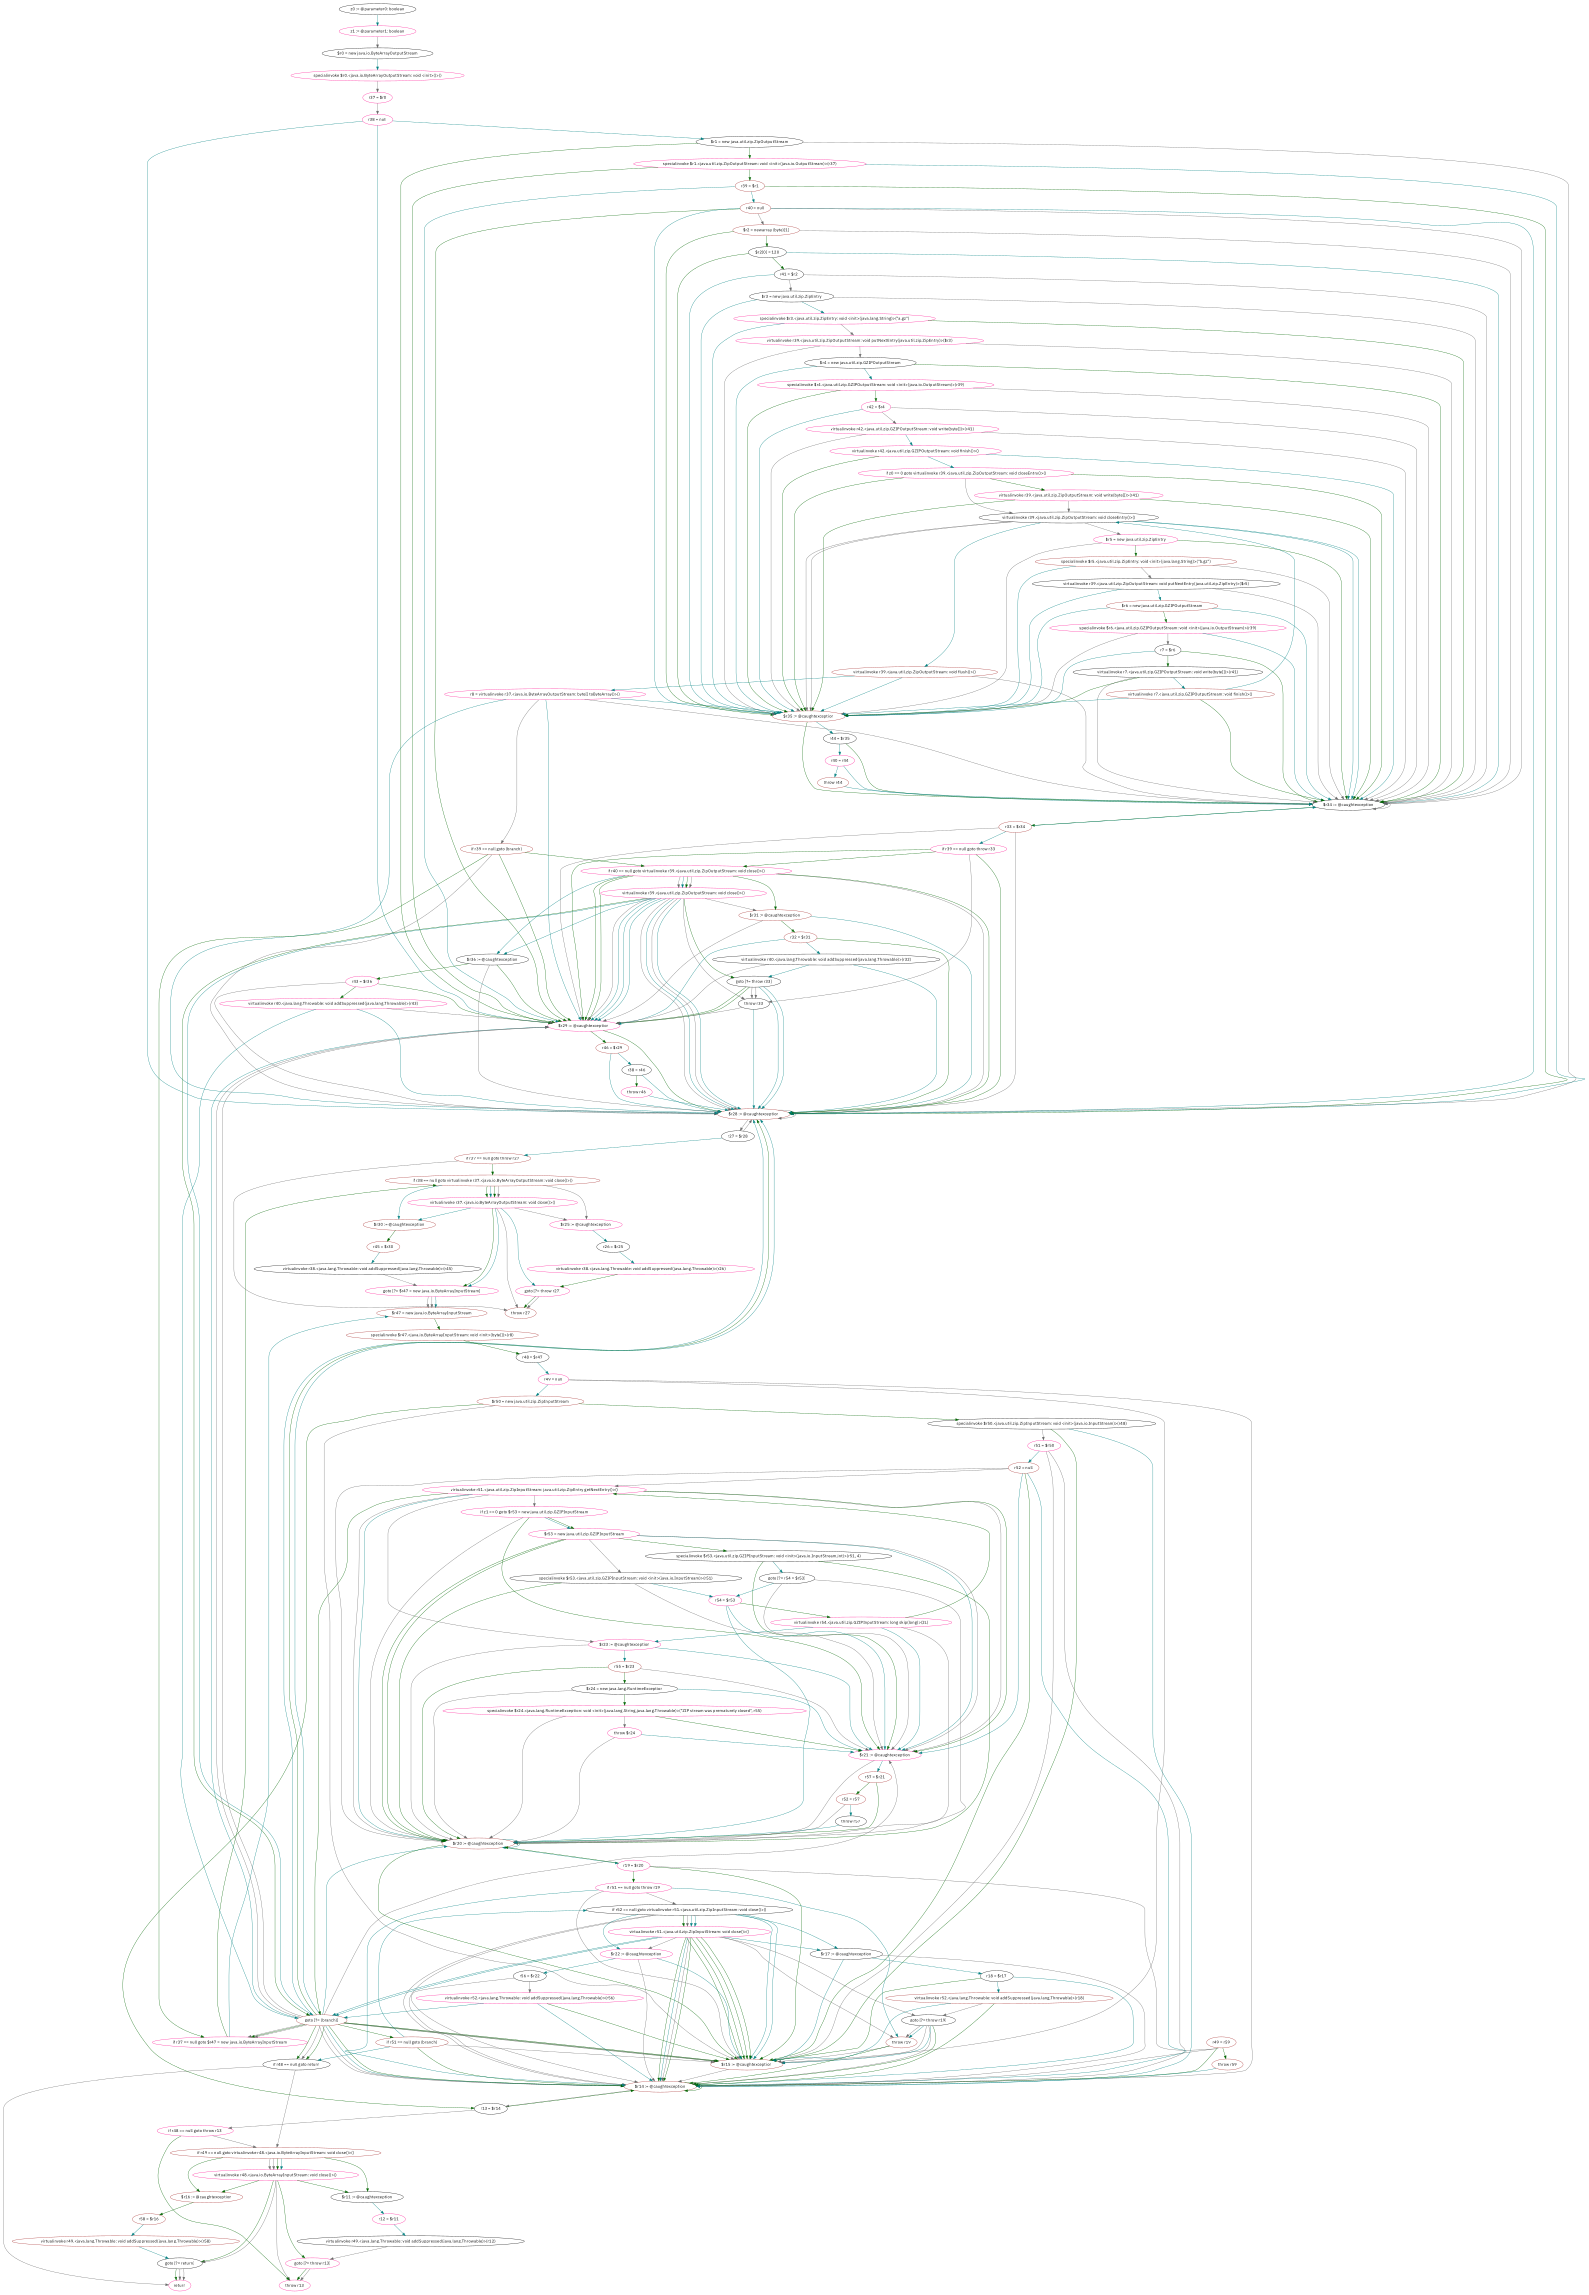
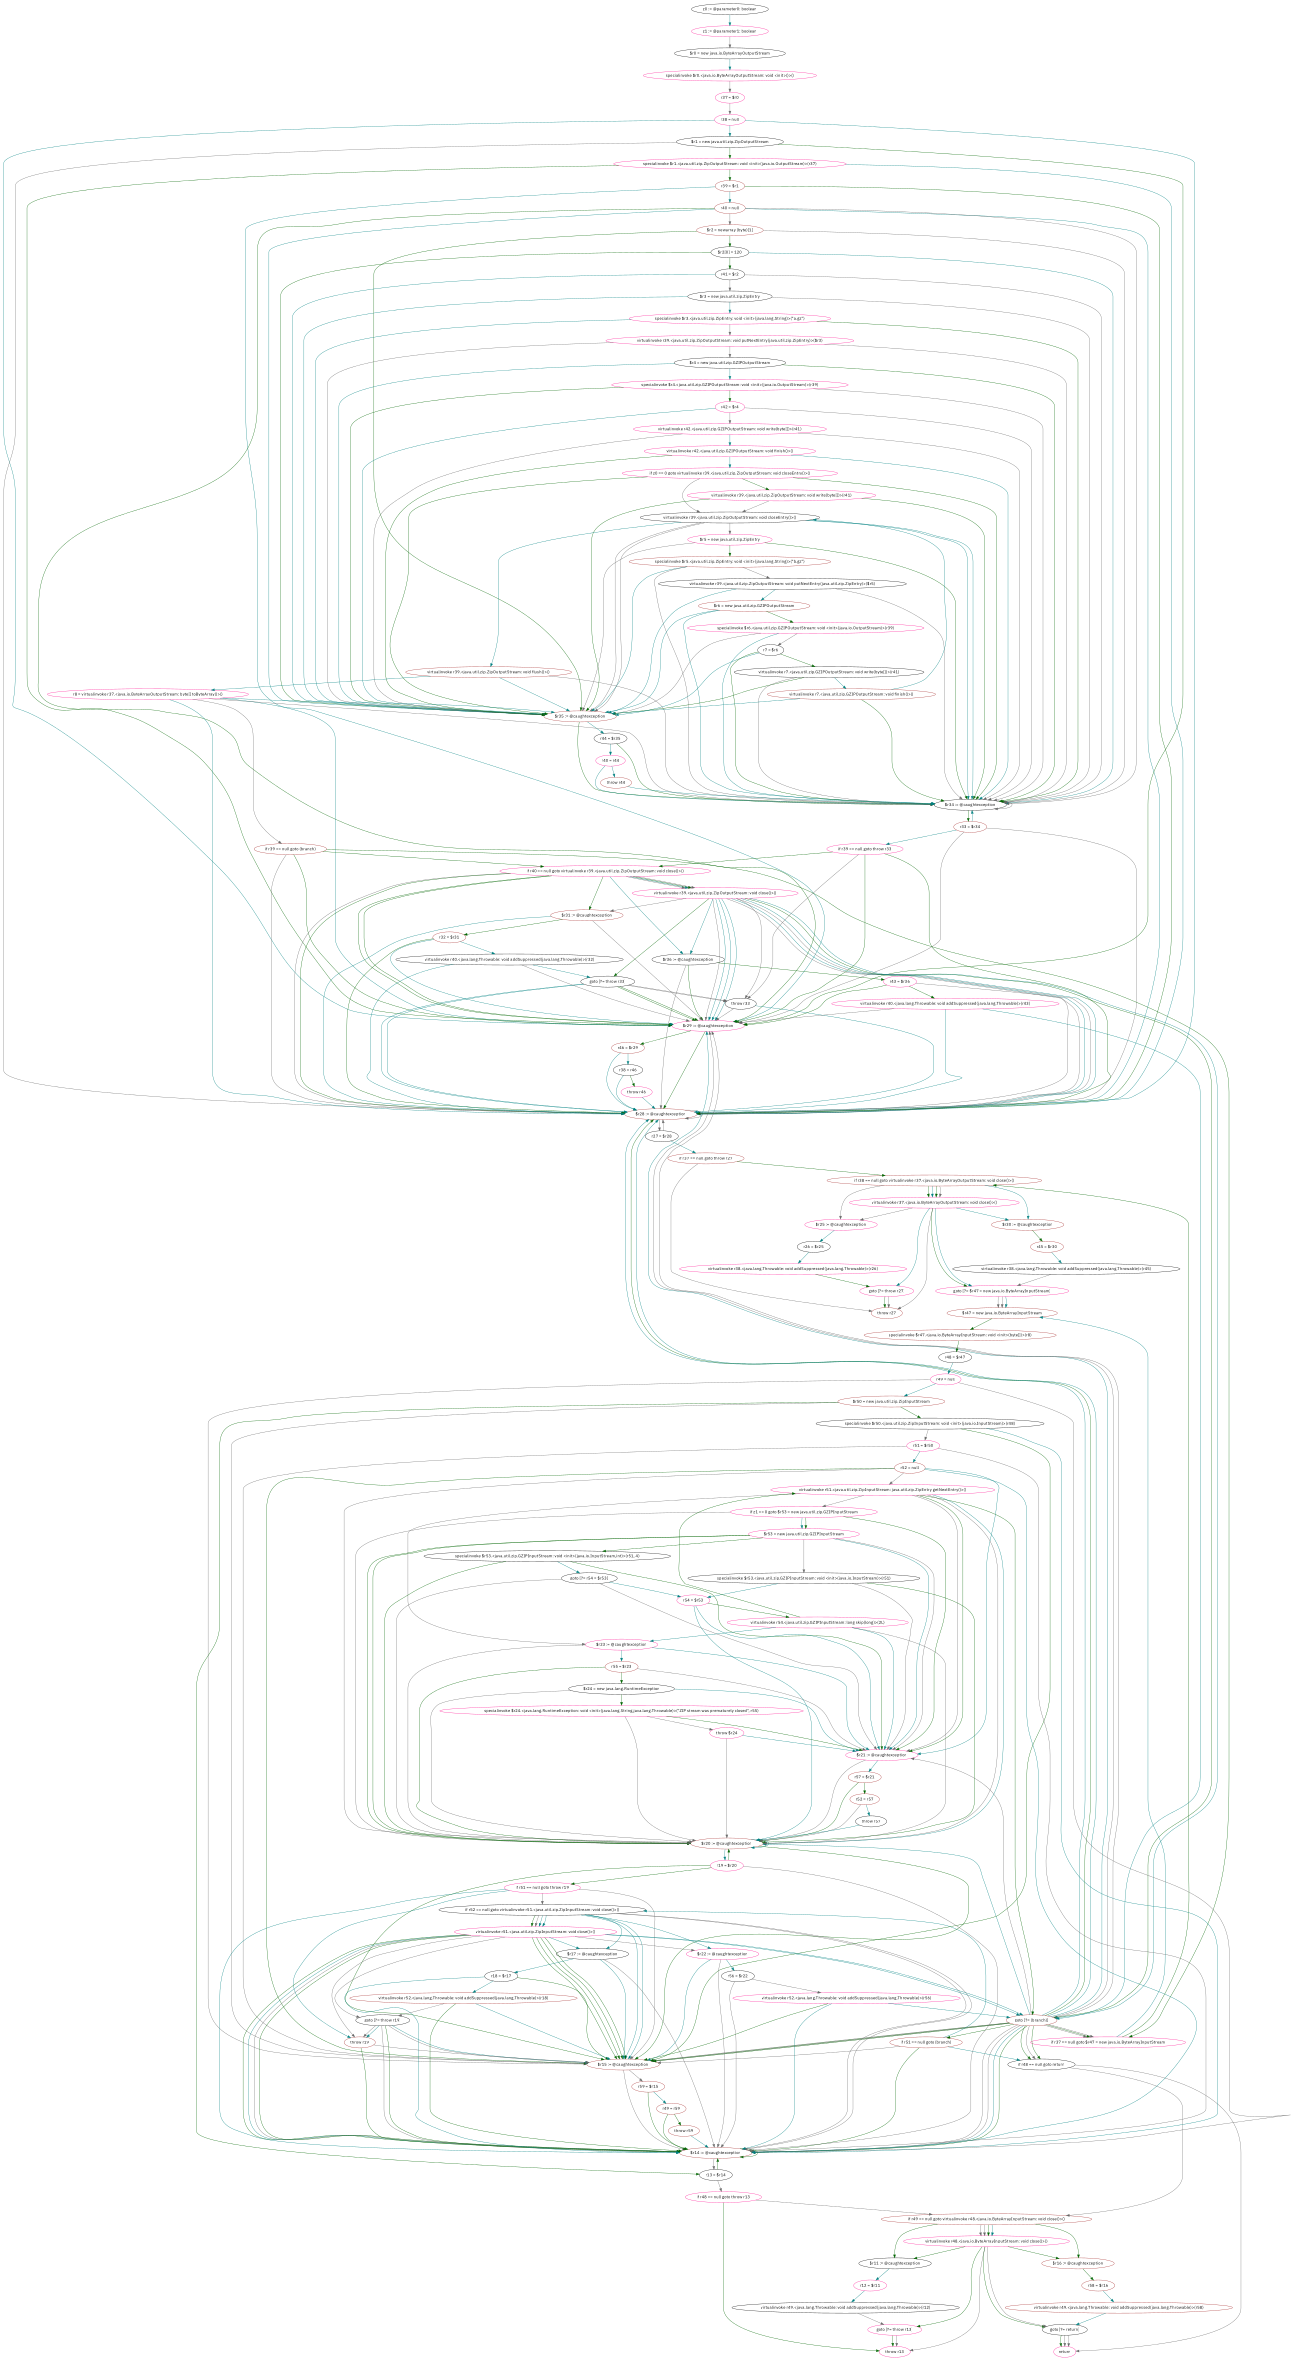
none -> (648, 2087)
